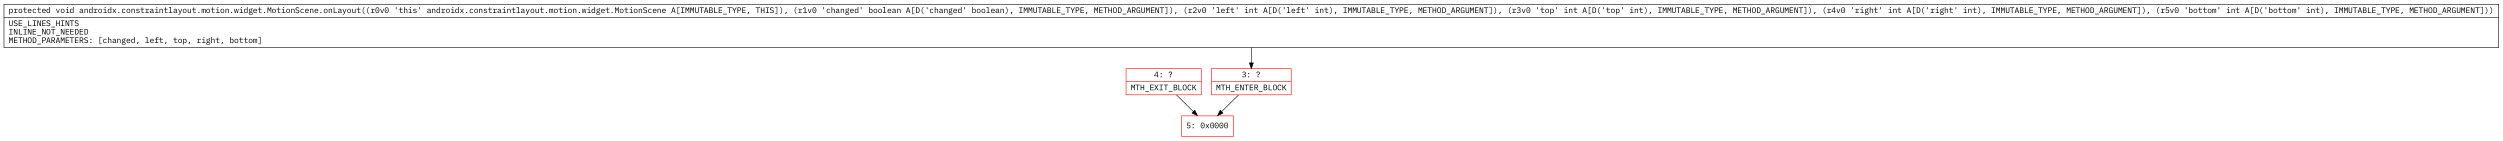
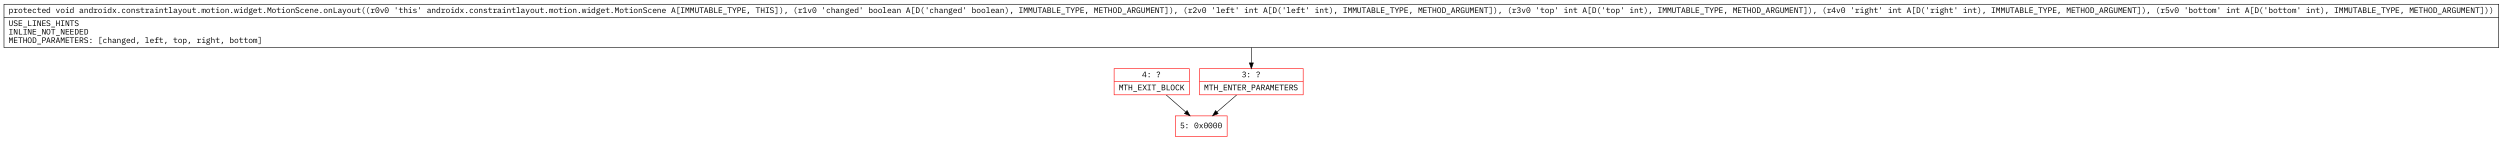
(1251, 88) -> (1251, 88)
